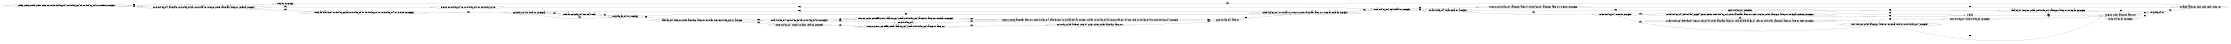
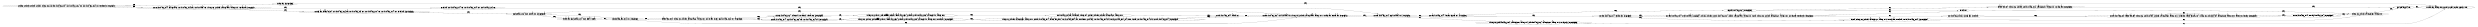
(1970, 15) -> (1964, 11)
none -> (1964, 16)
(2121, 19) -> none
(906, 23) -> none
